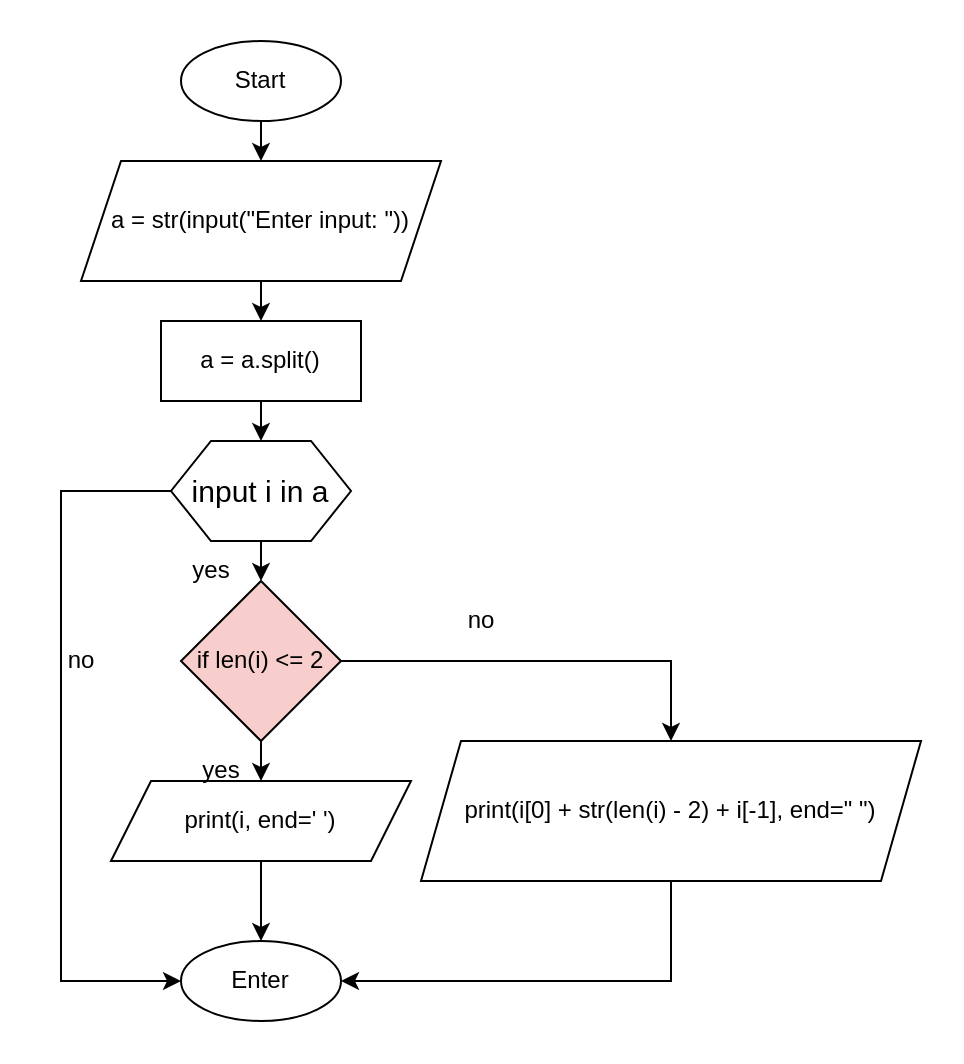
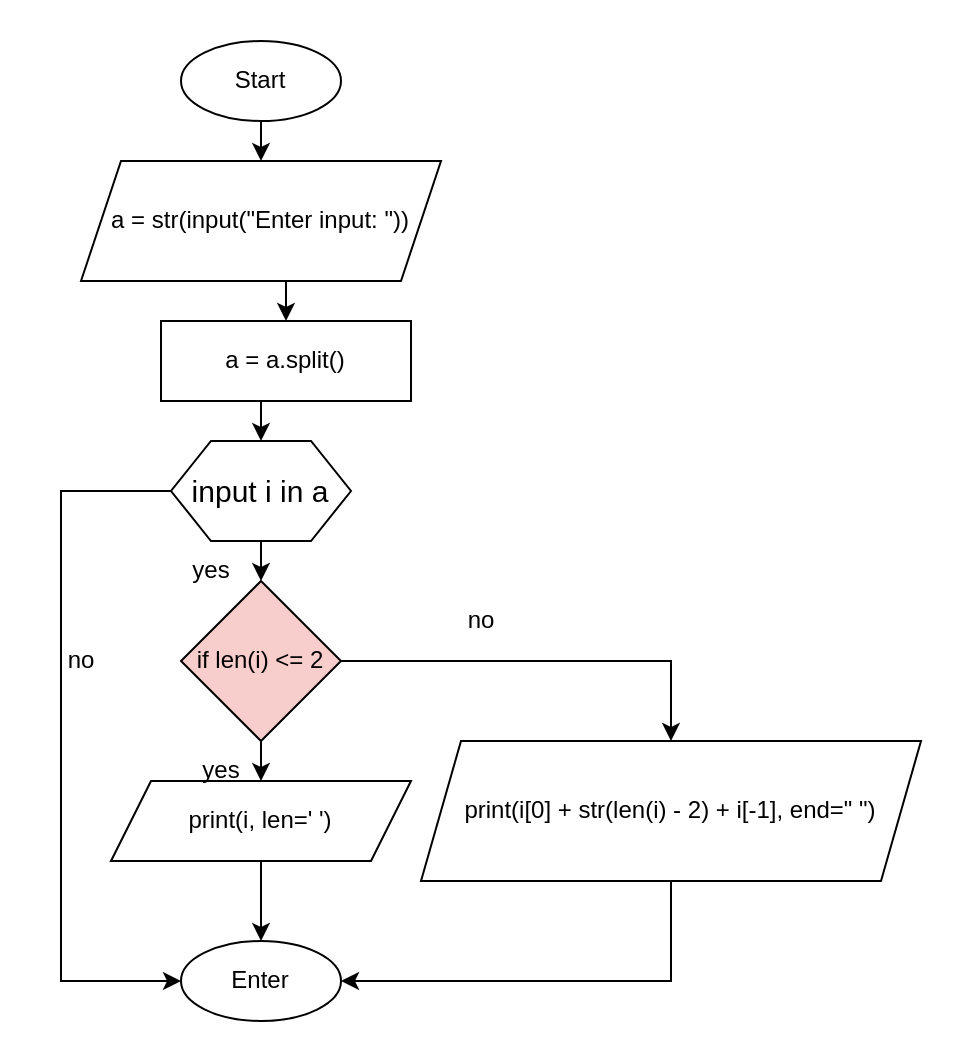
(261, 361) -> (286, 361)
(261, 821) -> (261, 821)
